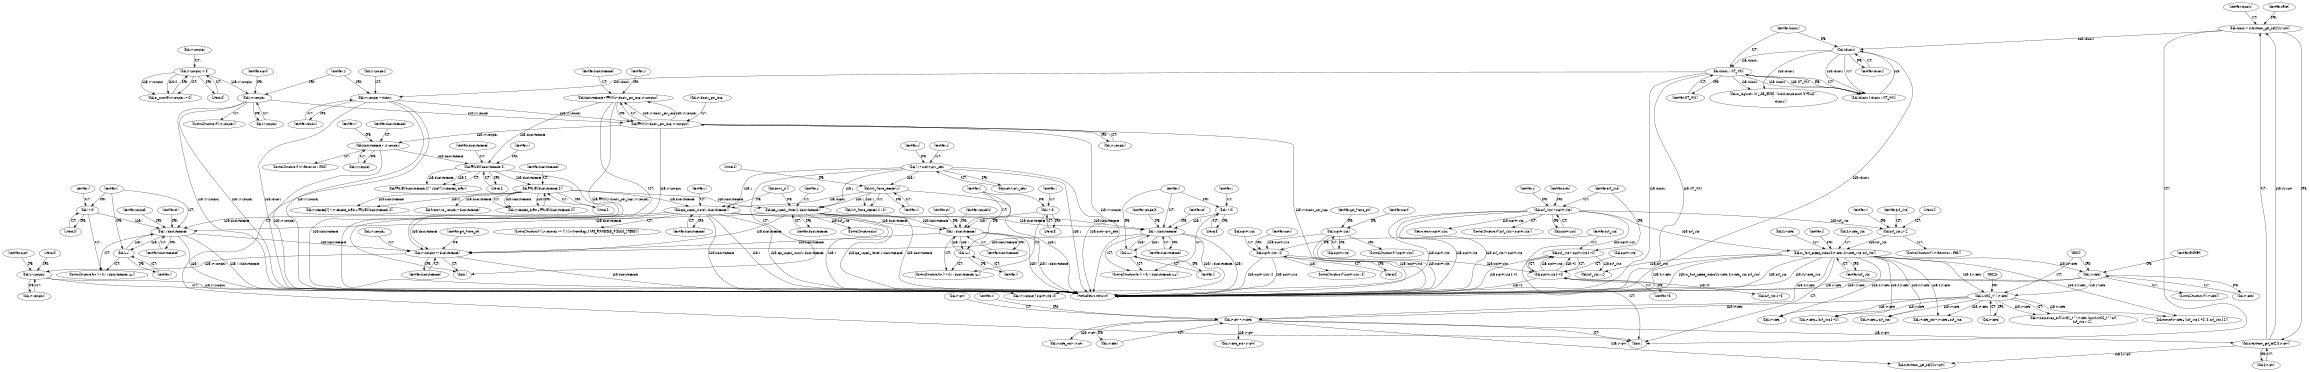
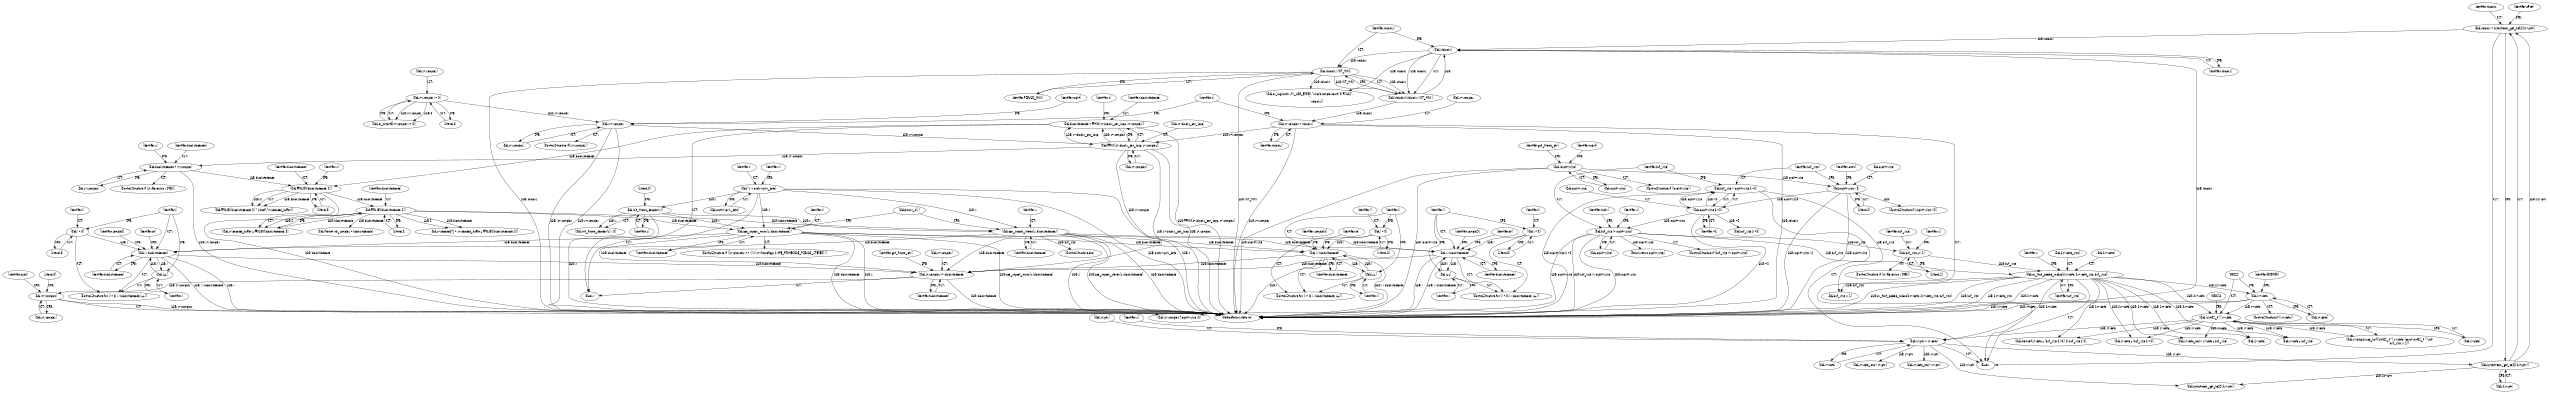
(1053, 73) -> (1356, 112)
(1685, 98) -> (1028, 98)
(838, 200) -> (716, 221)
(1371, 243) -> (1626, 178)
(1920, 243) -> (1902, 264)
(1600, 244) -> (1661, 220)
none -> (1918, 265)
